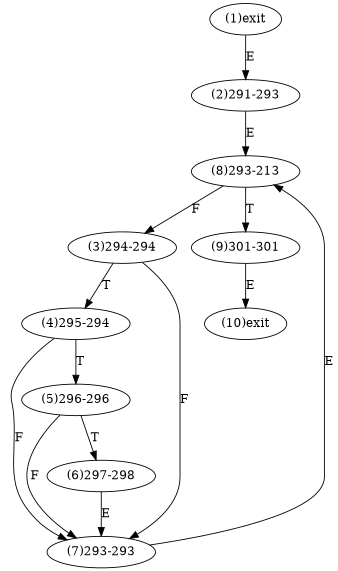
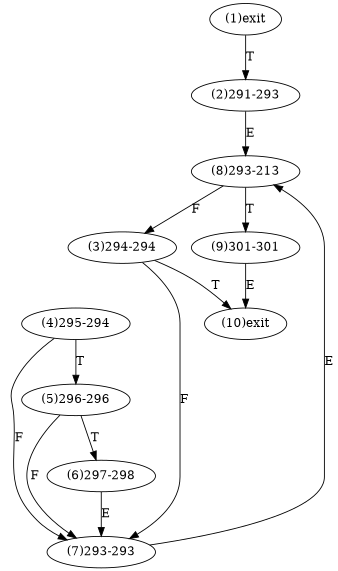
(250, 57) -> (250, 57)
(101, 282) -> (191, 279)
